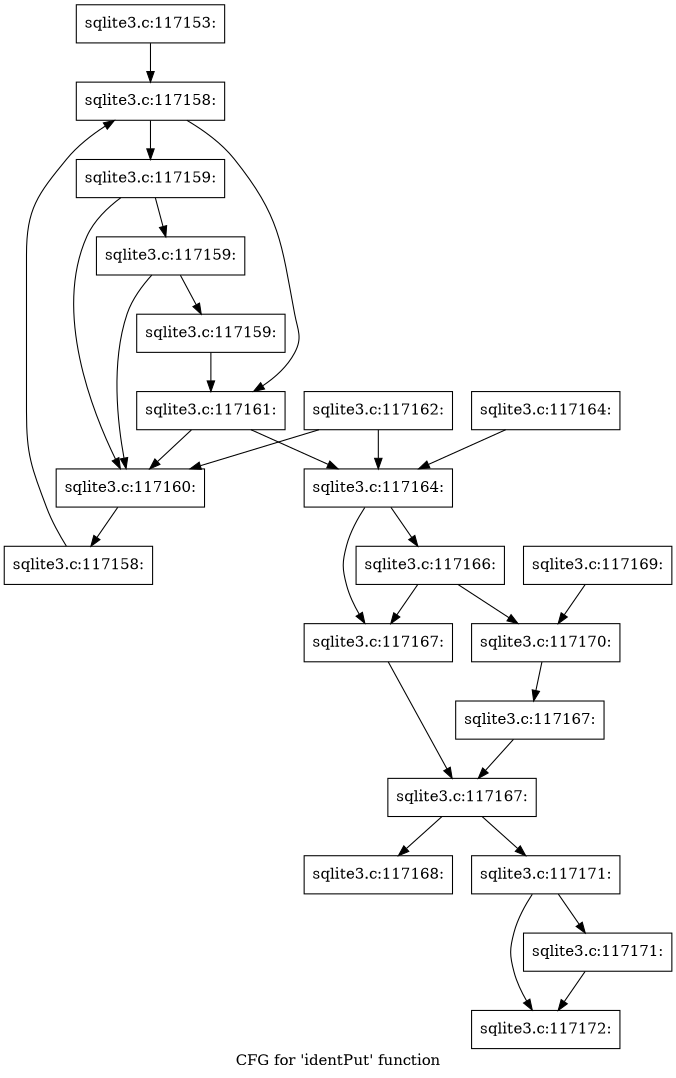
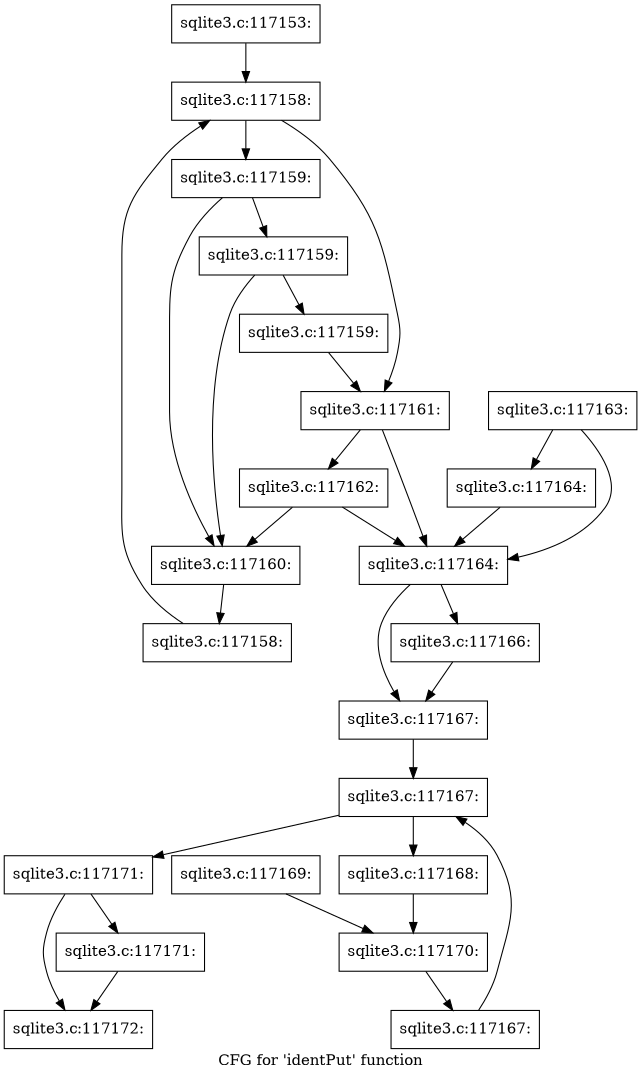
none -> (563, 411)
(174, 446) -> (348, 445)
(483, 601) -> (413, 908)
